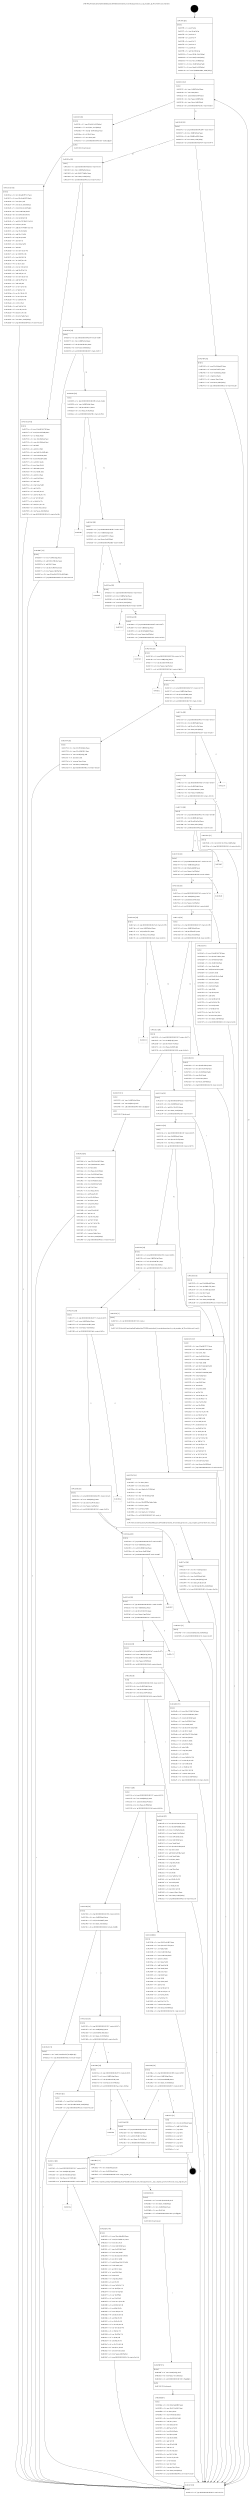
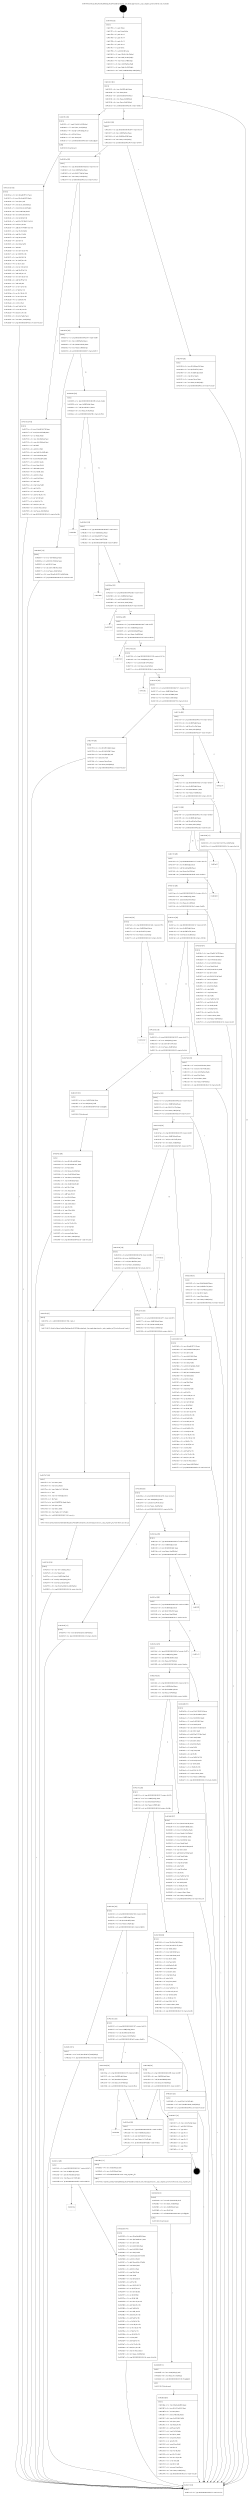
(107, 1414) -> (158, 1284)
